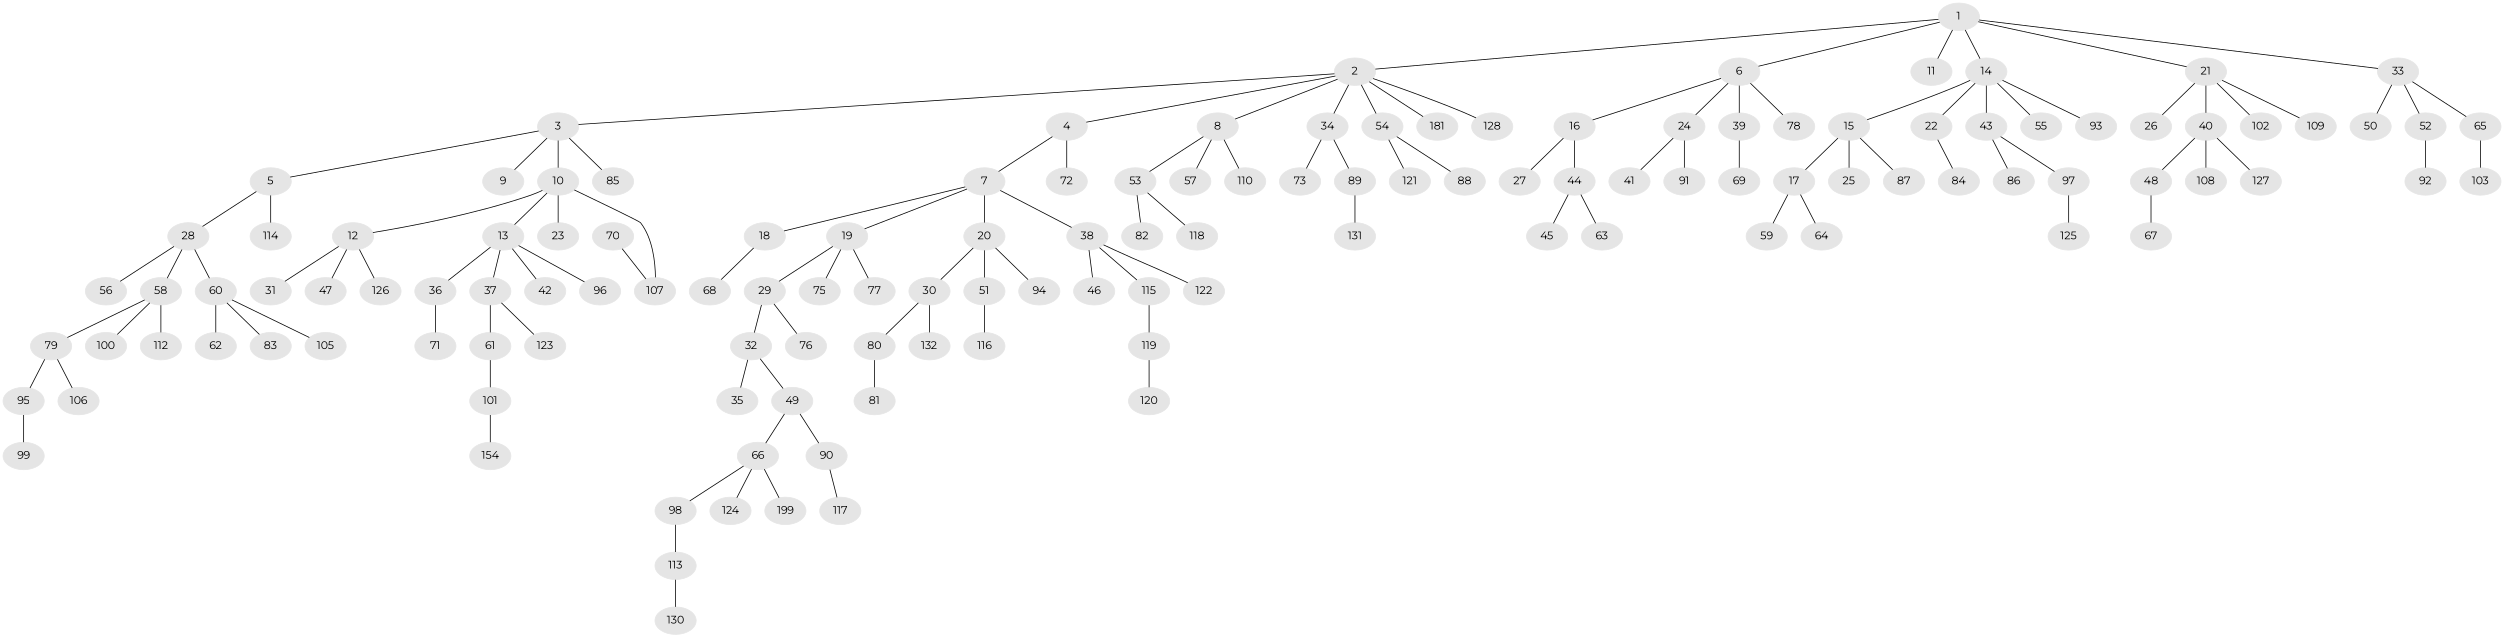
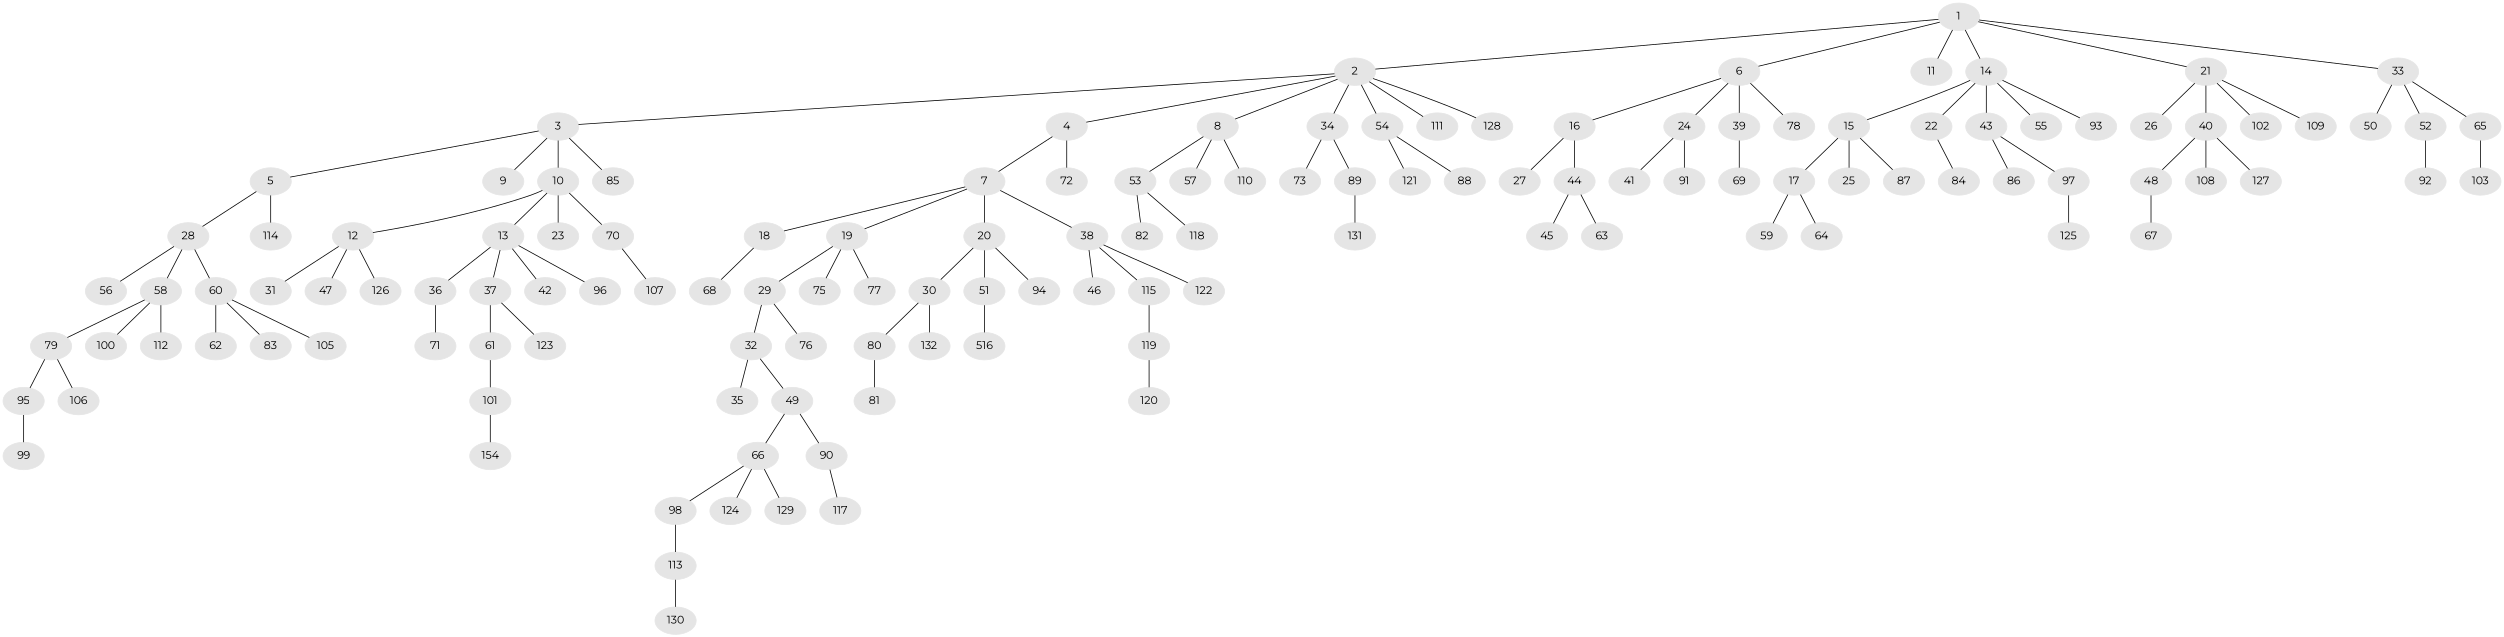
(1437, 127) -> (1437, 127)
(633, 219) -> (586, 209)
(984, 346) -> (984, 346)
(785, 511) -> (785, 511)
